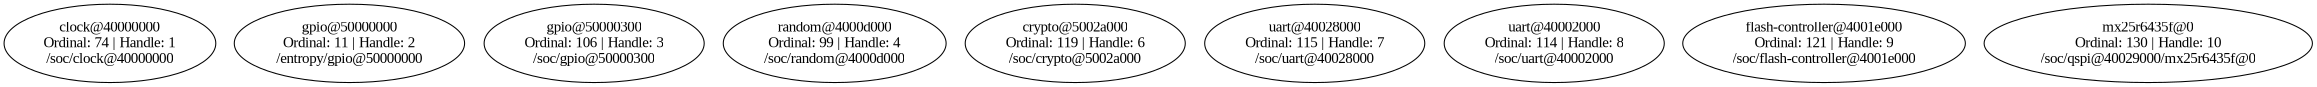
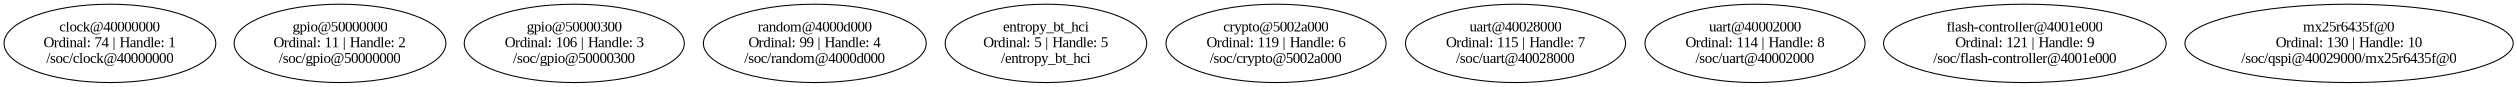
(349, 43) -> (340, 43)
none -> (1046, 43)
